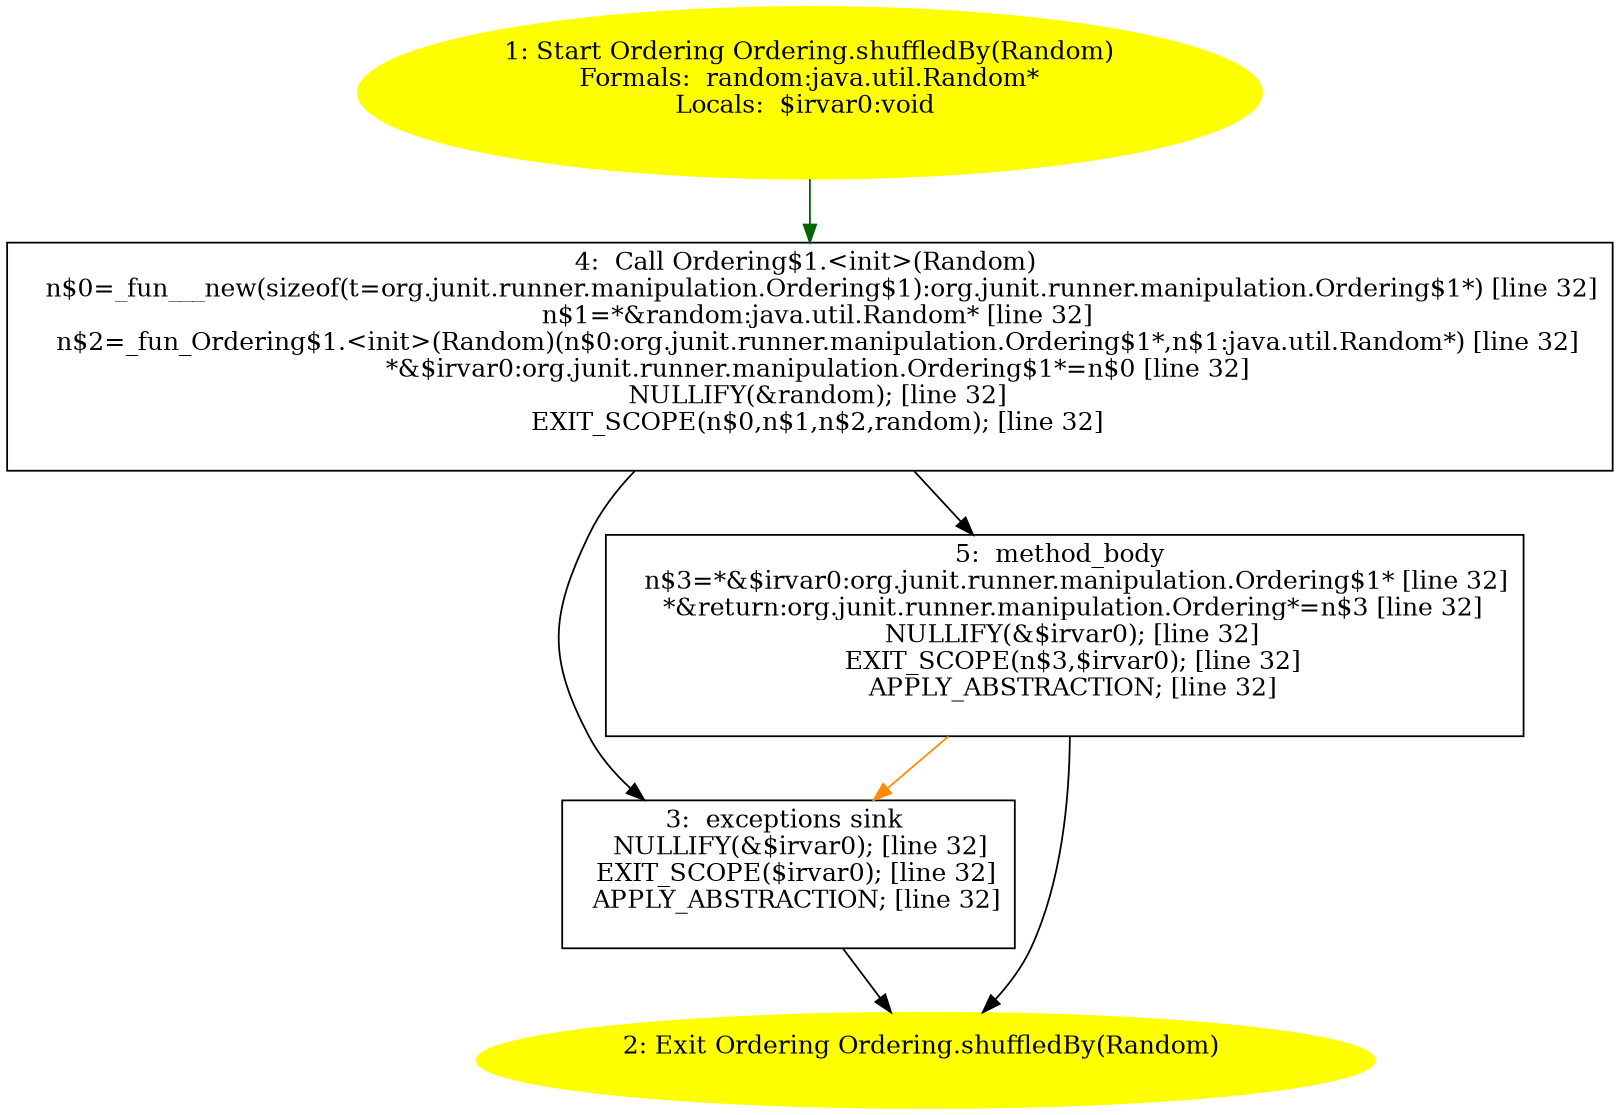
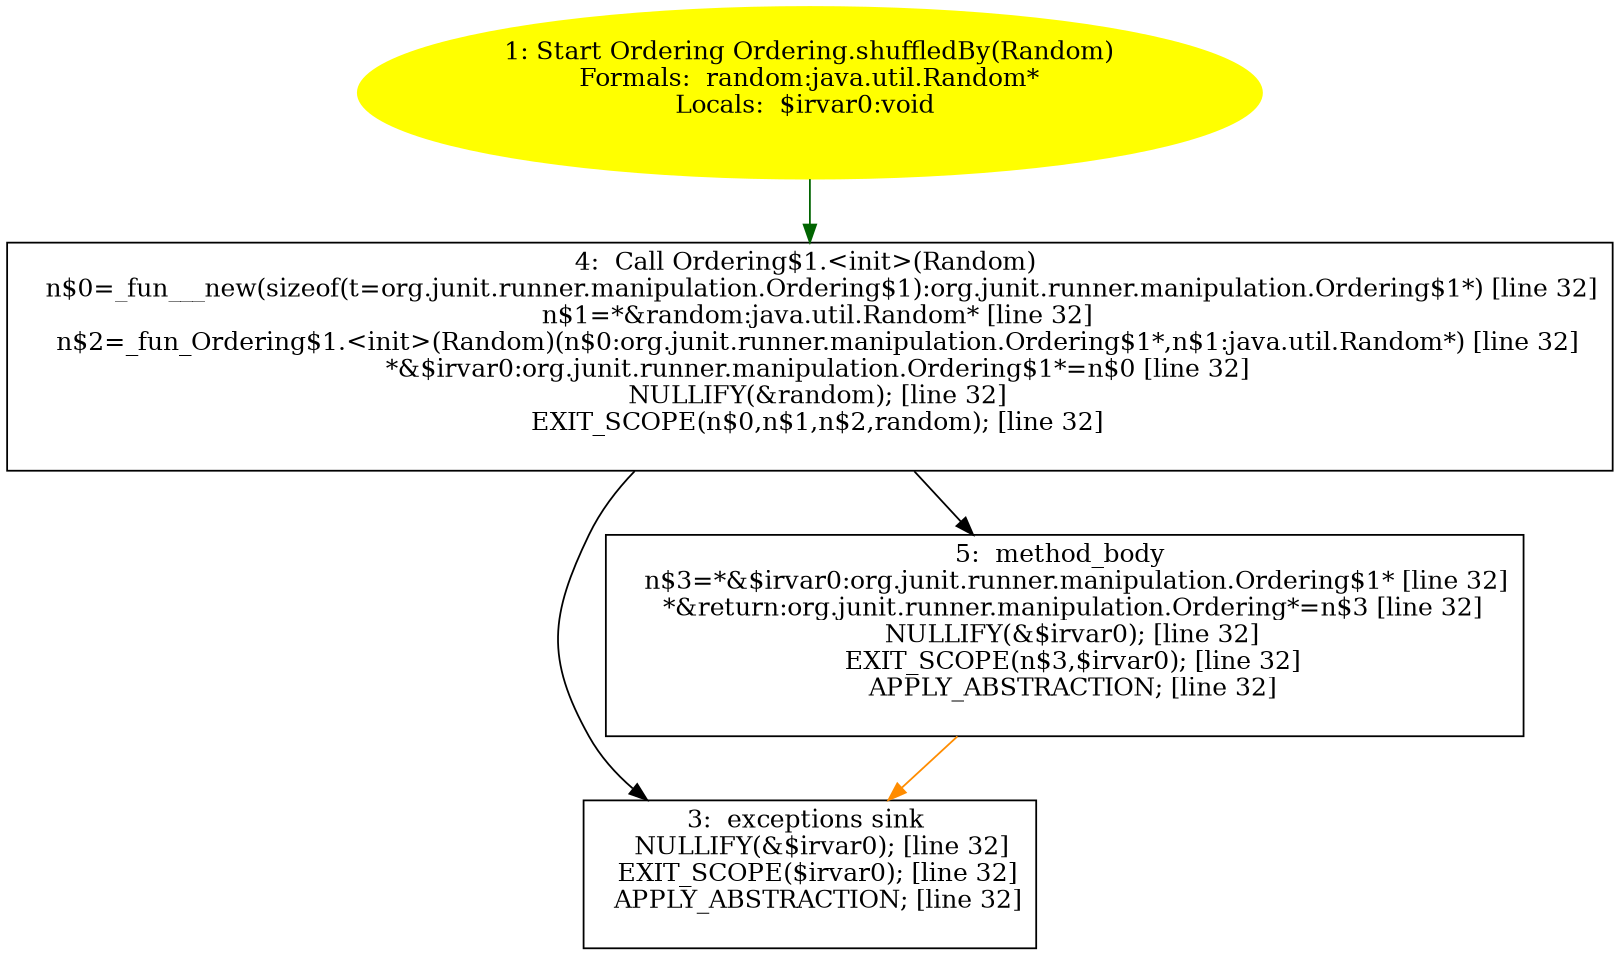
(926, 1060) -> none
